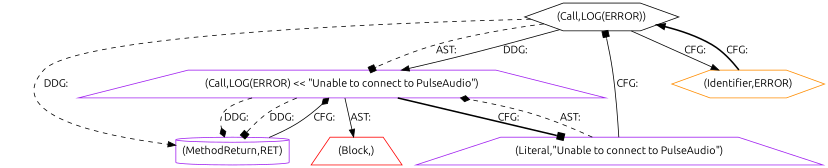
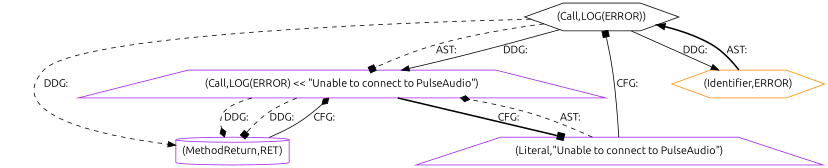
(697, 50) -> (697, 50)
(739, 50) -> (739, 50)
(357, 151) -> none
